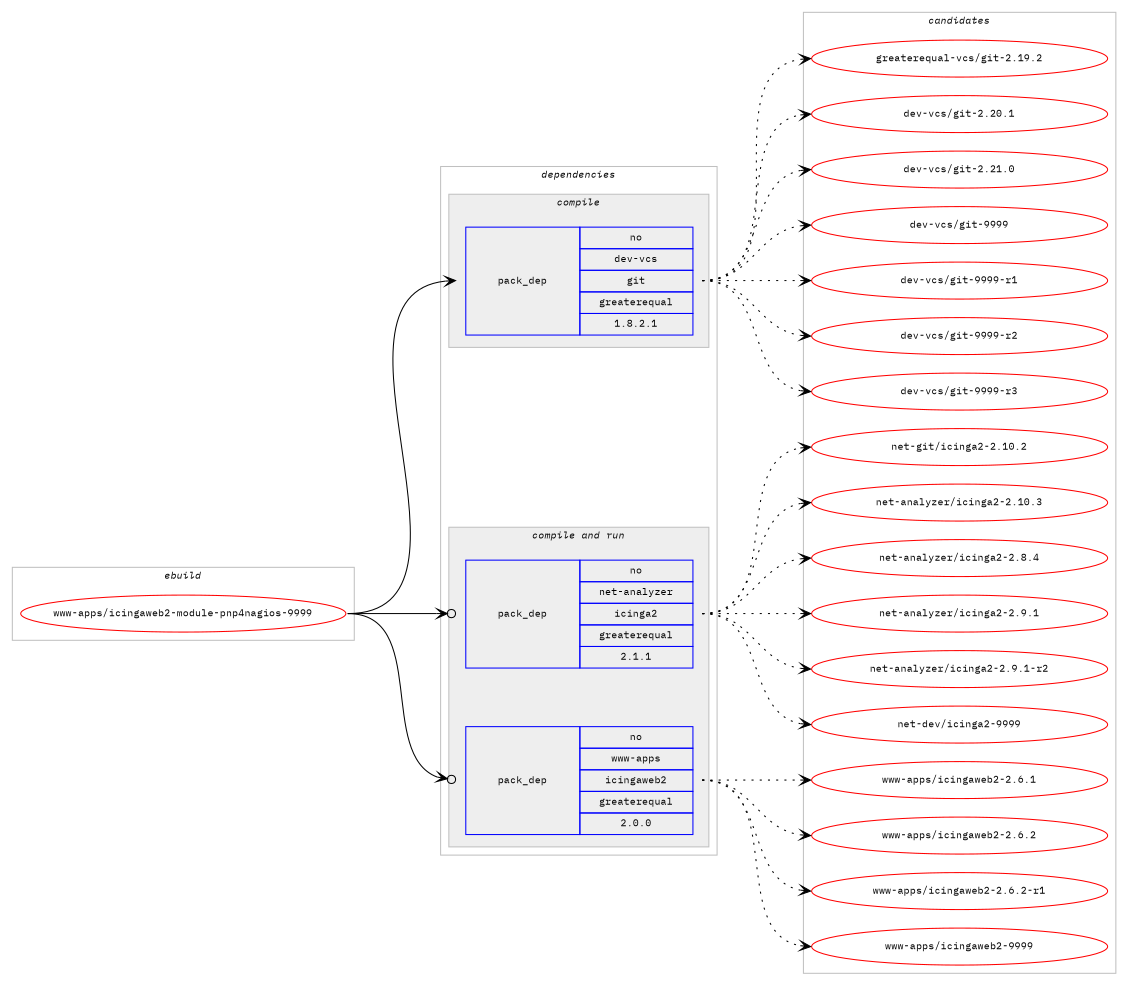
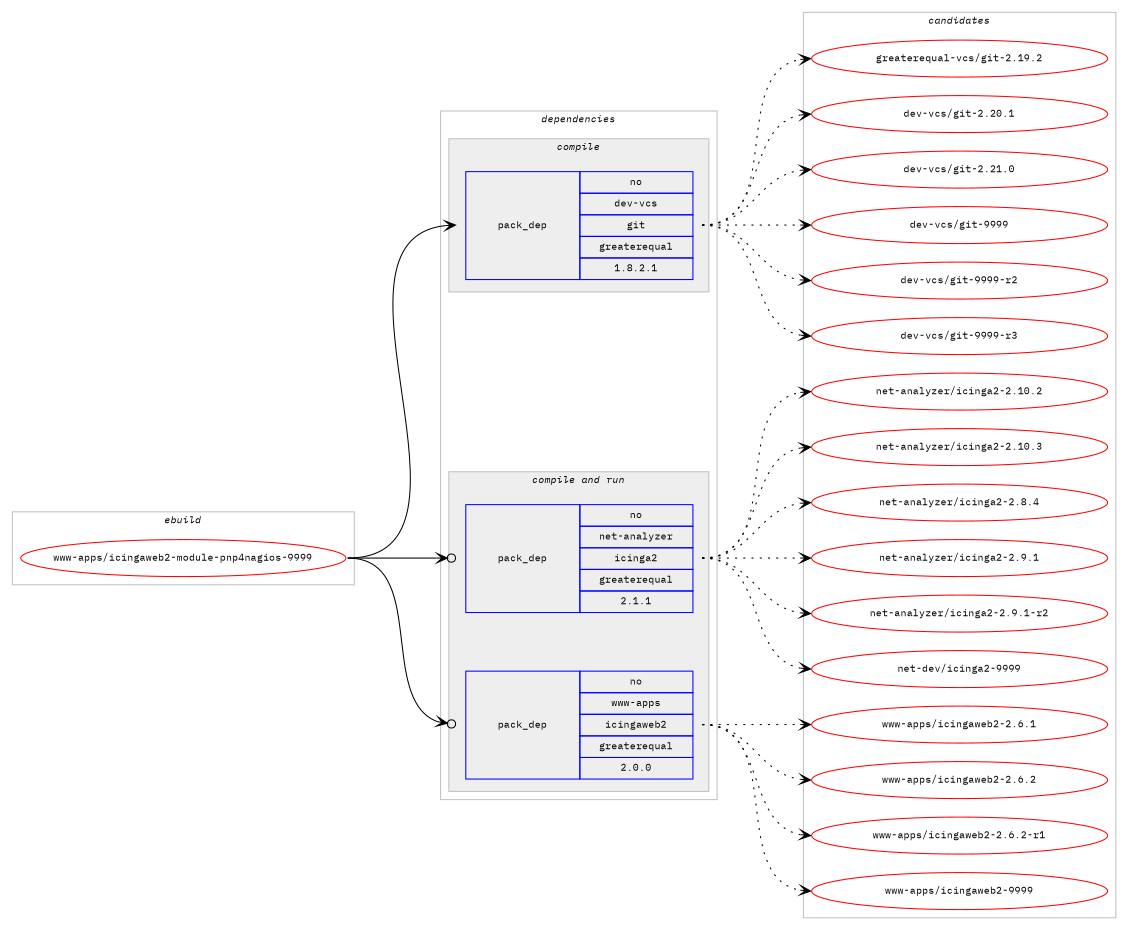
(960, 281) -> none
(960, 447) -> (960, 392)
